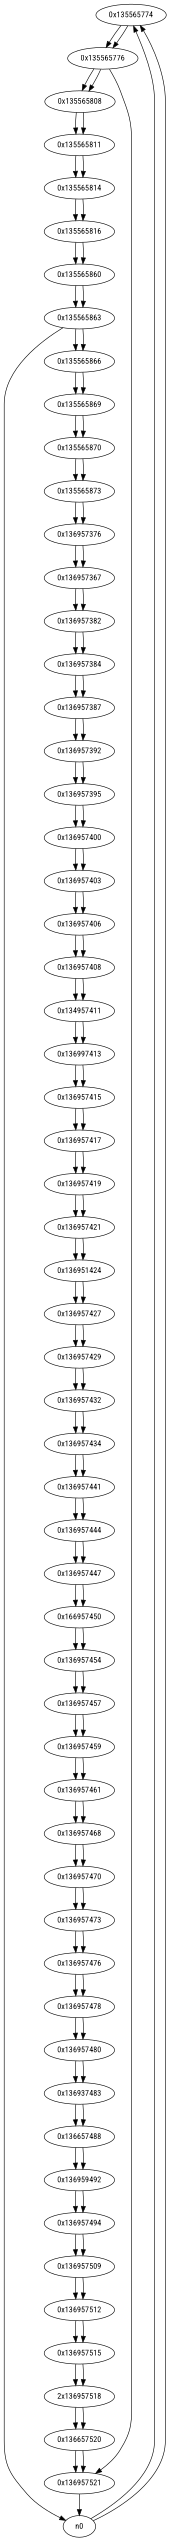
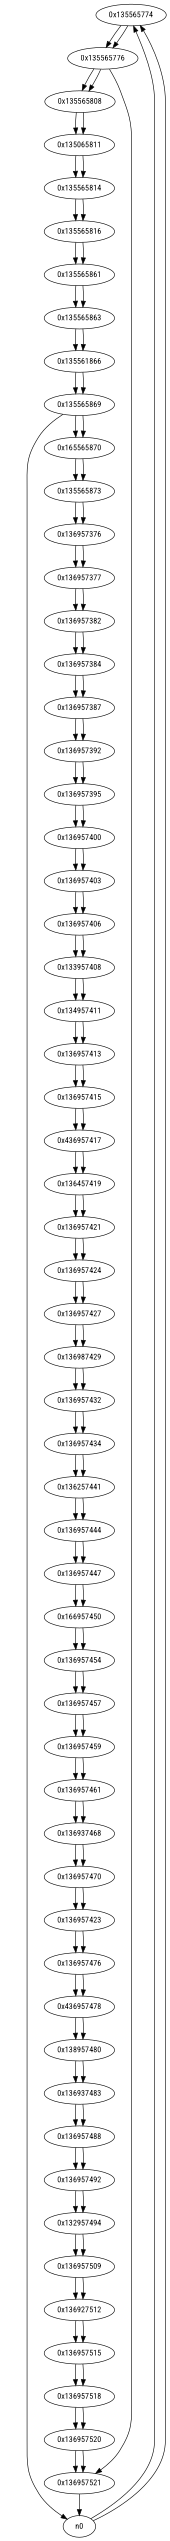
(79, 145) -> (79, 145)
(79, 275) -> (79, 275)
(79, 361) -> (79, 361)
(79, 448) -> (79, 448)
(79, 578) -> (79, 578)
(79, 968) -> (79, 968)
(79, 1054) -> (79, 1054)
(79, 1141) -> (79, 1141)
(79, 1184) -> (79, 1184)
(79, 1271) -> (79, 1271)
(79, 1357) -> (79, 1357)
(4, 1423) -> (27, 1465)
(79, 1487) -> (79, 1487)
(79, 1834) -> (79, 1834)
(79, 1920) -> (79, 1920)
(79, 2007) -> (79, 2007)
(79, 2050) -> (79, 2050)
(79, 2137) -> (79, 2137)
(79, 2180) -> (79, 2180)
(79, 2223) -> (79, 2223)
(79, 2310) -> (79, 2310)
(79, 2397) -> (79, 2397)
(79, 2440) -> (79, 2440)
